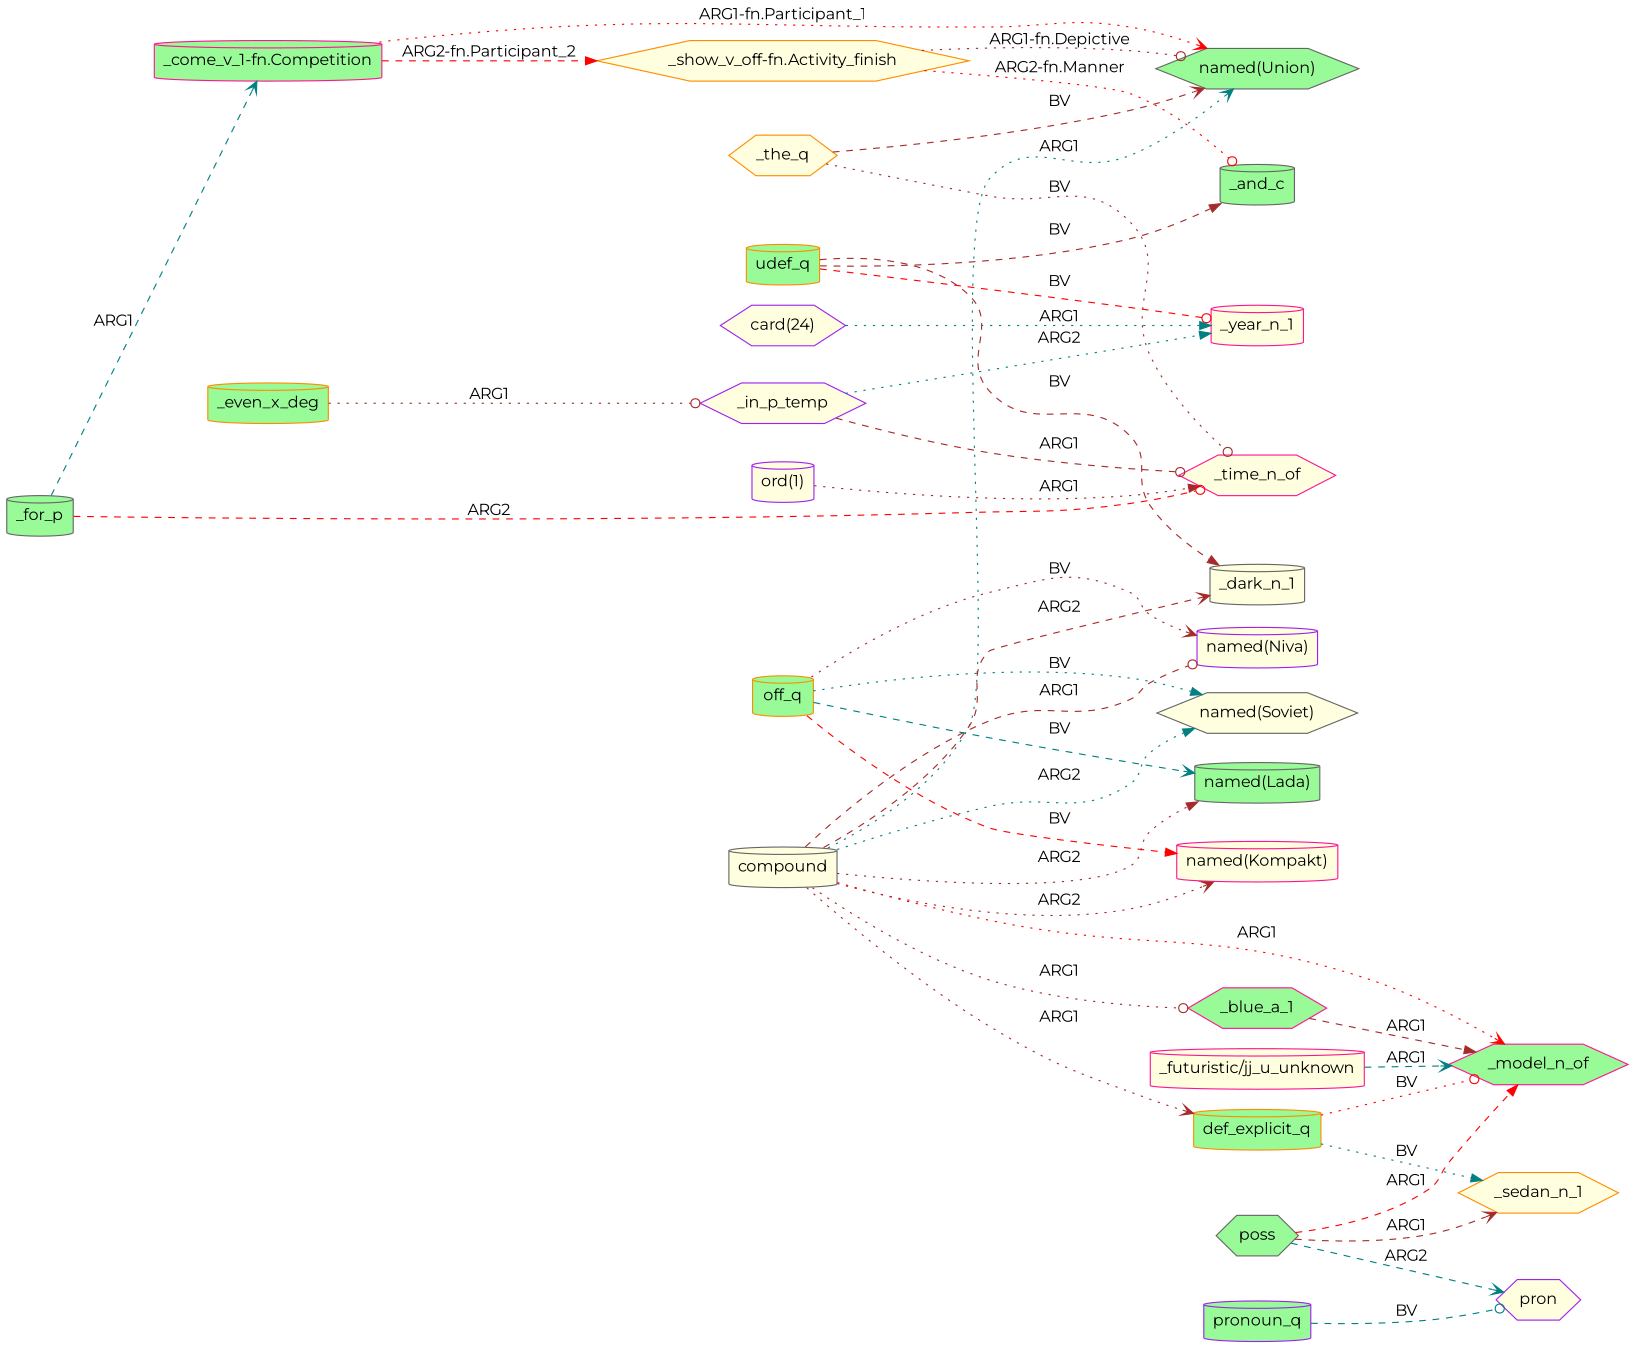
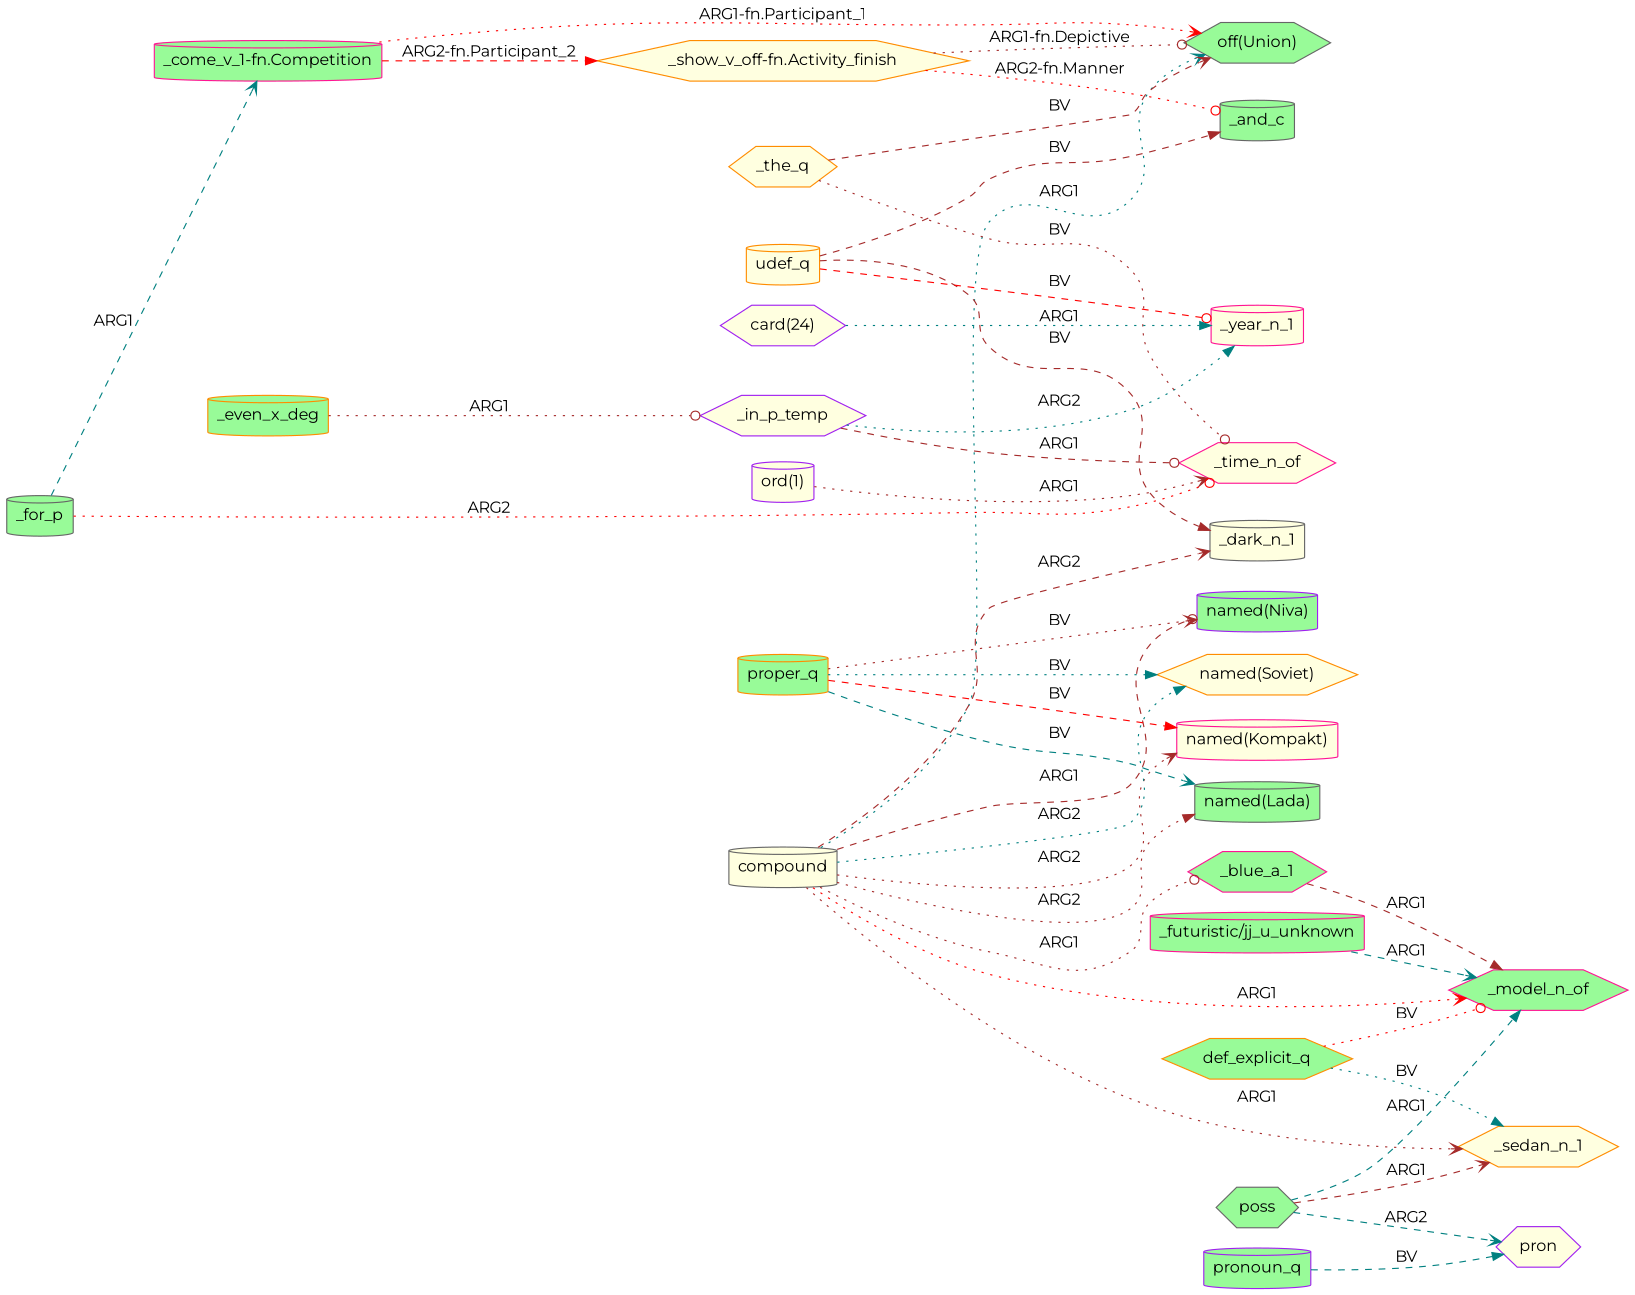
(1257, 69) -> (1257, 43)
(783, 265) -> (783, 265)
(1001, 498) -> (1006, 501)
(635, 518) -> (641, 516)
(1257, 648) -> (1257, 612)
(783, 696) -> (783, 675)
(1257, 713) -> (1257, 675)
(982, 1021) -> (1102, 1086)
(1257, 1069) -> (1257, 933)
(1257, 1130) -> (1257, 1059)
(1422, 1193) -> (1415, 1128)
(1404, 1322) -> (1402, 1268)
